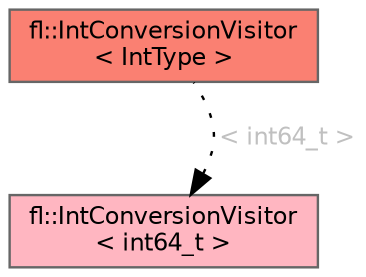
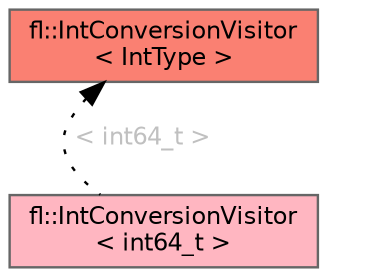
(213, 127) -> (65, 150)
